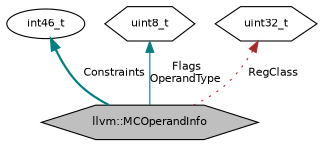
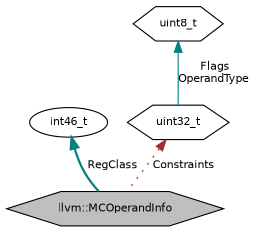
(113, 73) -> (111, 166)
(272, 73) -> (182, 166)
(150, 79) -> (178, 79)
